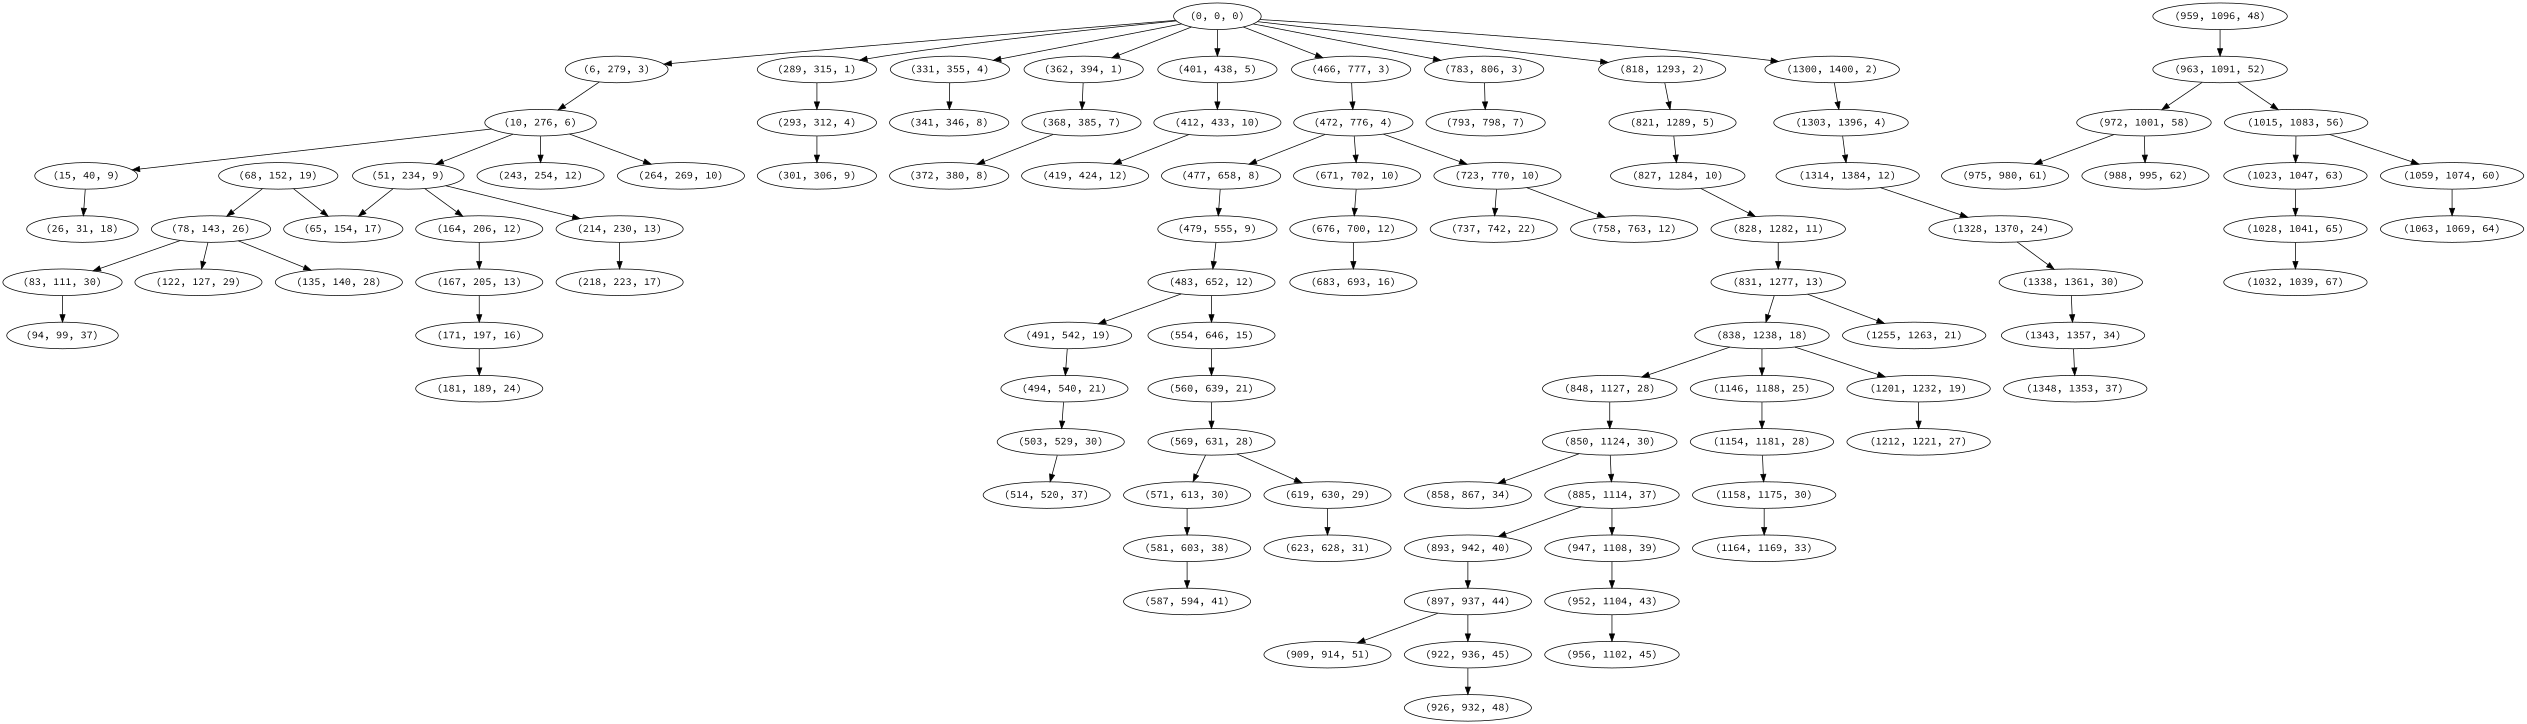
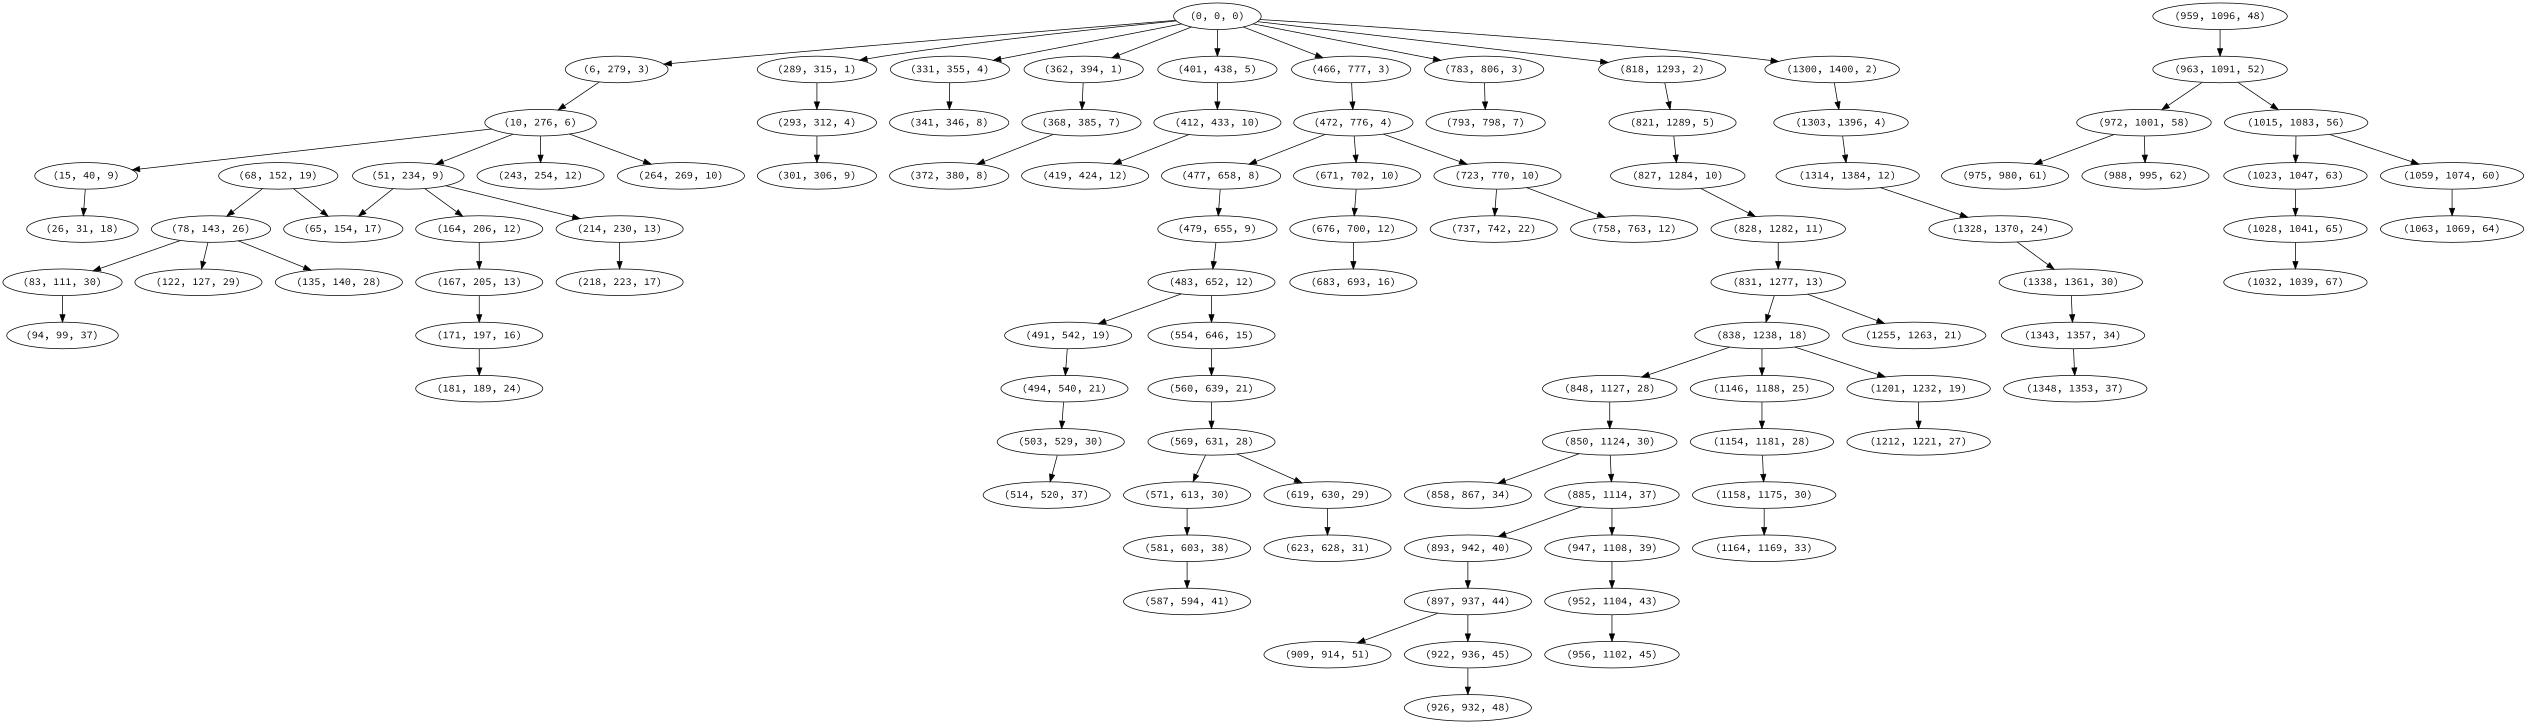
(1217, 229) -> (1217, 229)
